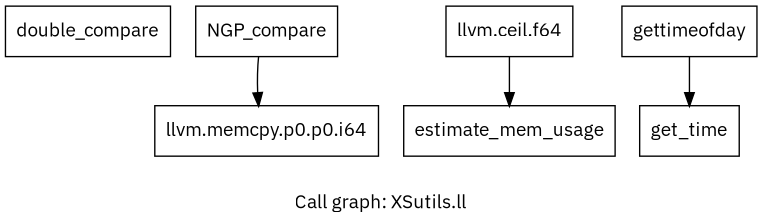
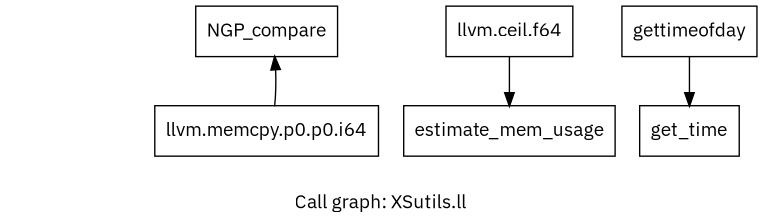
(88, 31) -> none
(258, 74) -> (276, 88)
